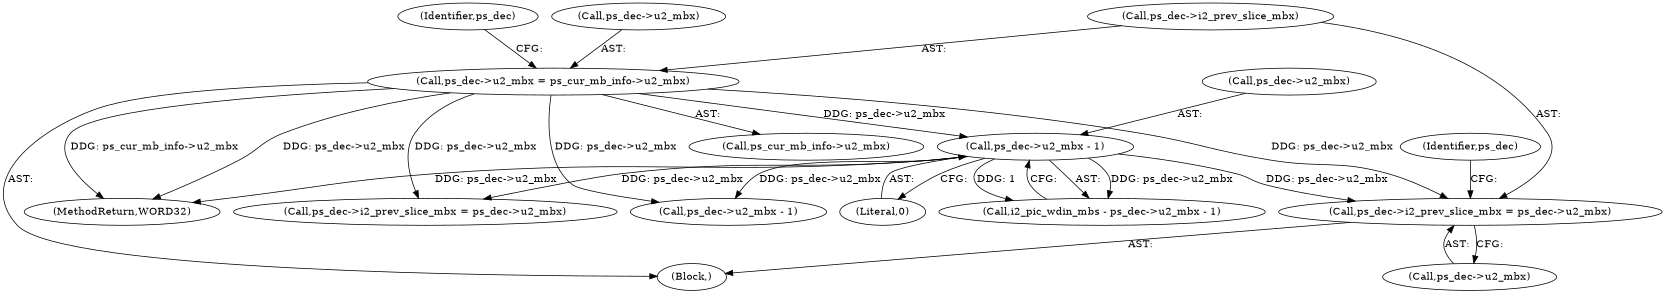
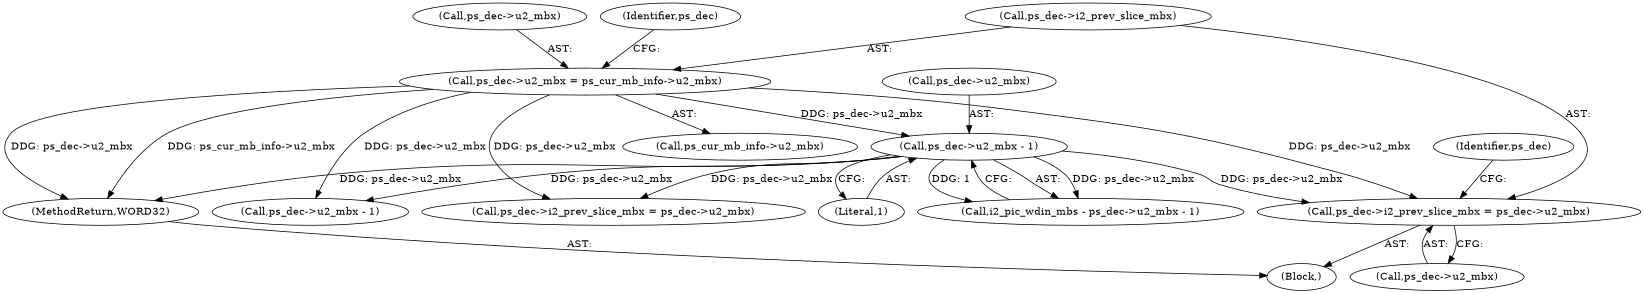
(883, 212) -> (861, 212)
(111, 252) -> (714, 257)
